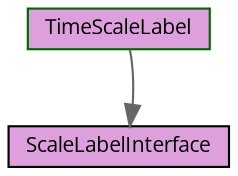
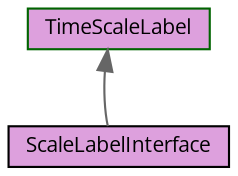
(133, 77) -> (105, 99)
